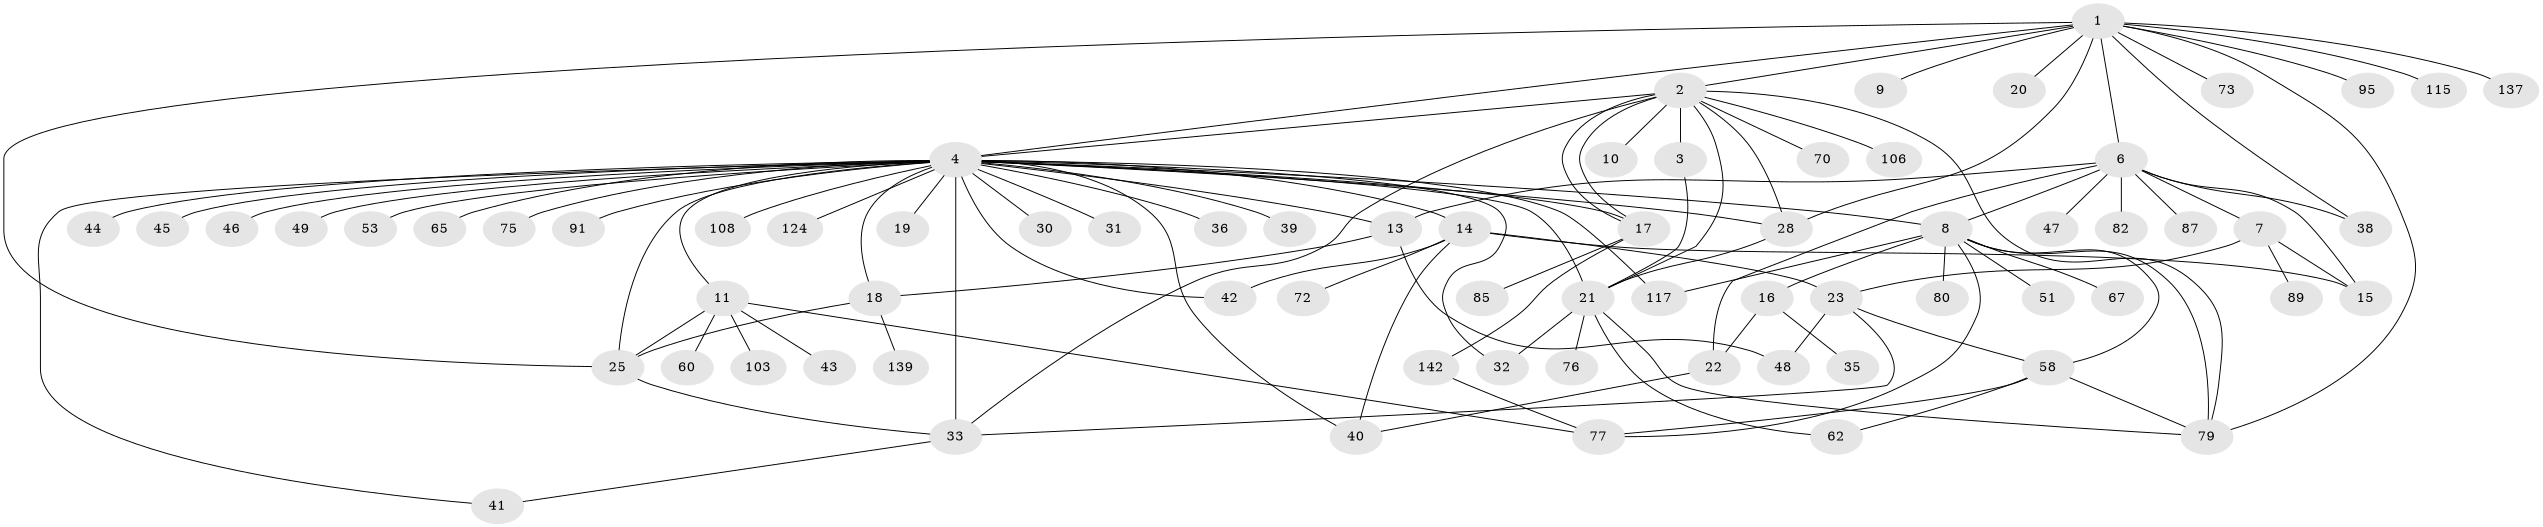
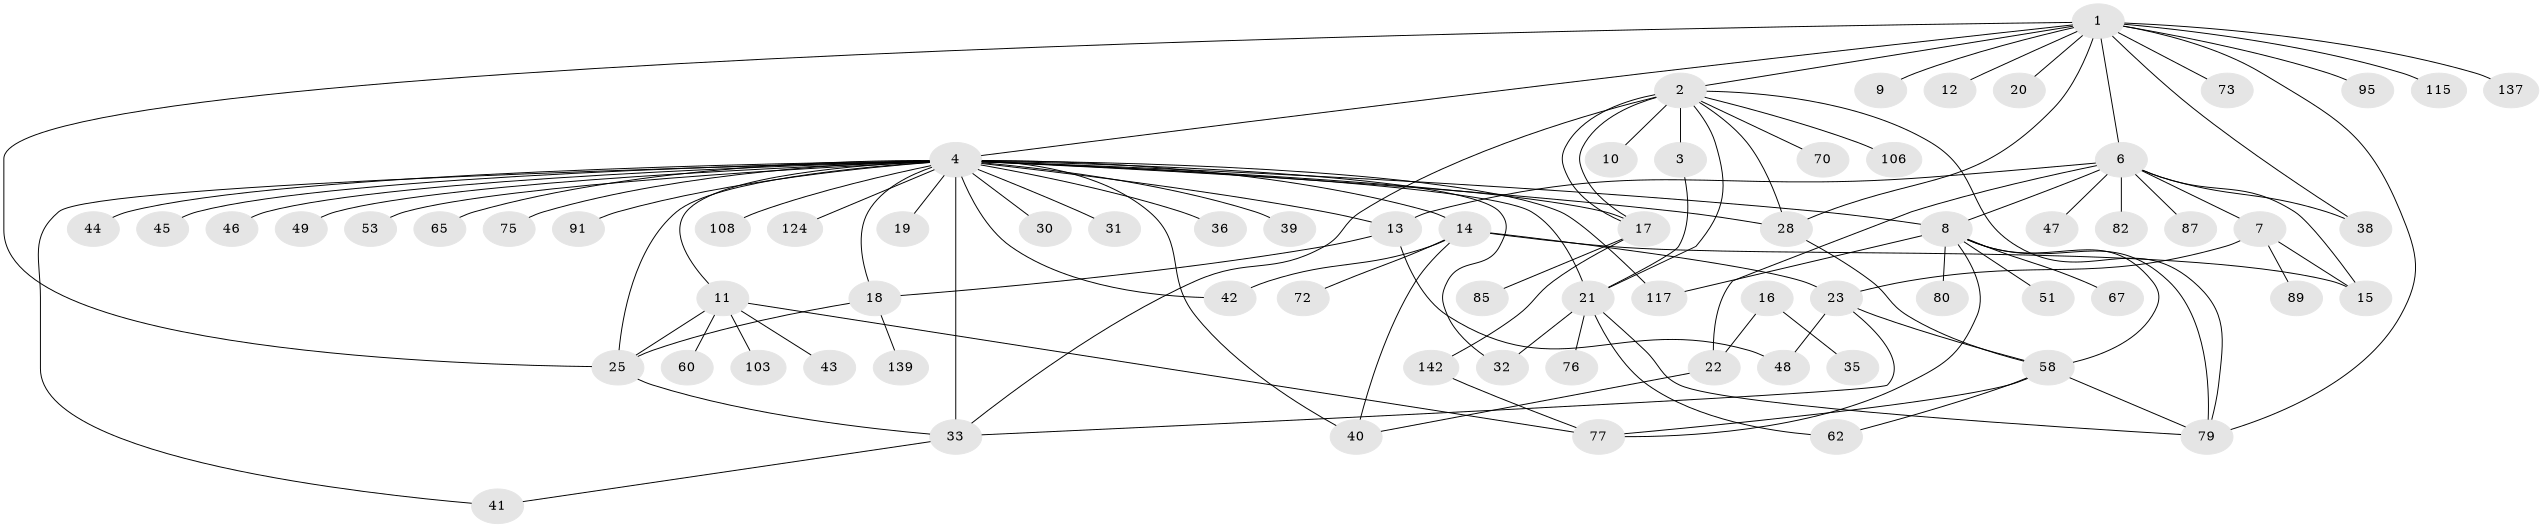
none -> (1950, 90)
(1318, 125) -> none
(1855, 261) -> none
(1679, 265) -> (1907, 315)
